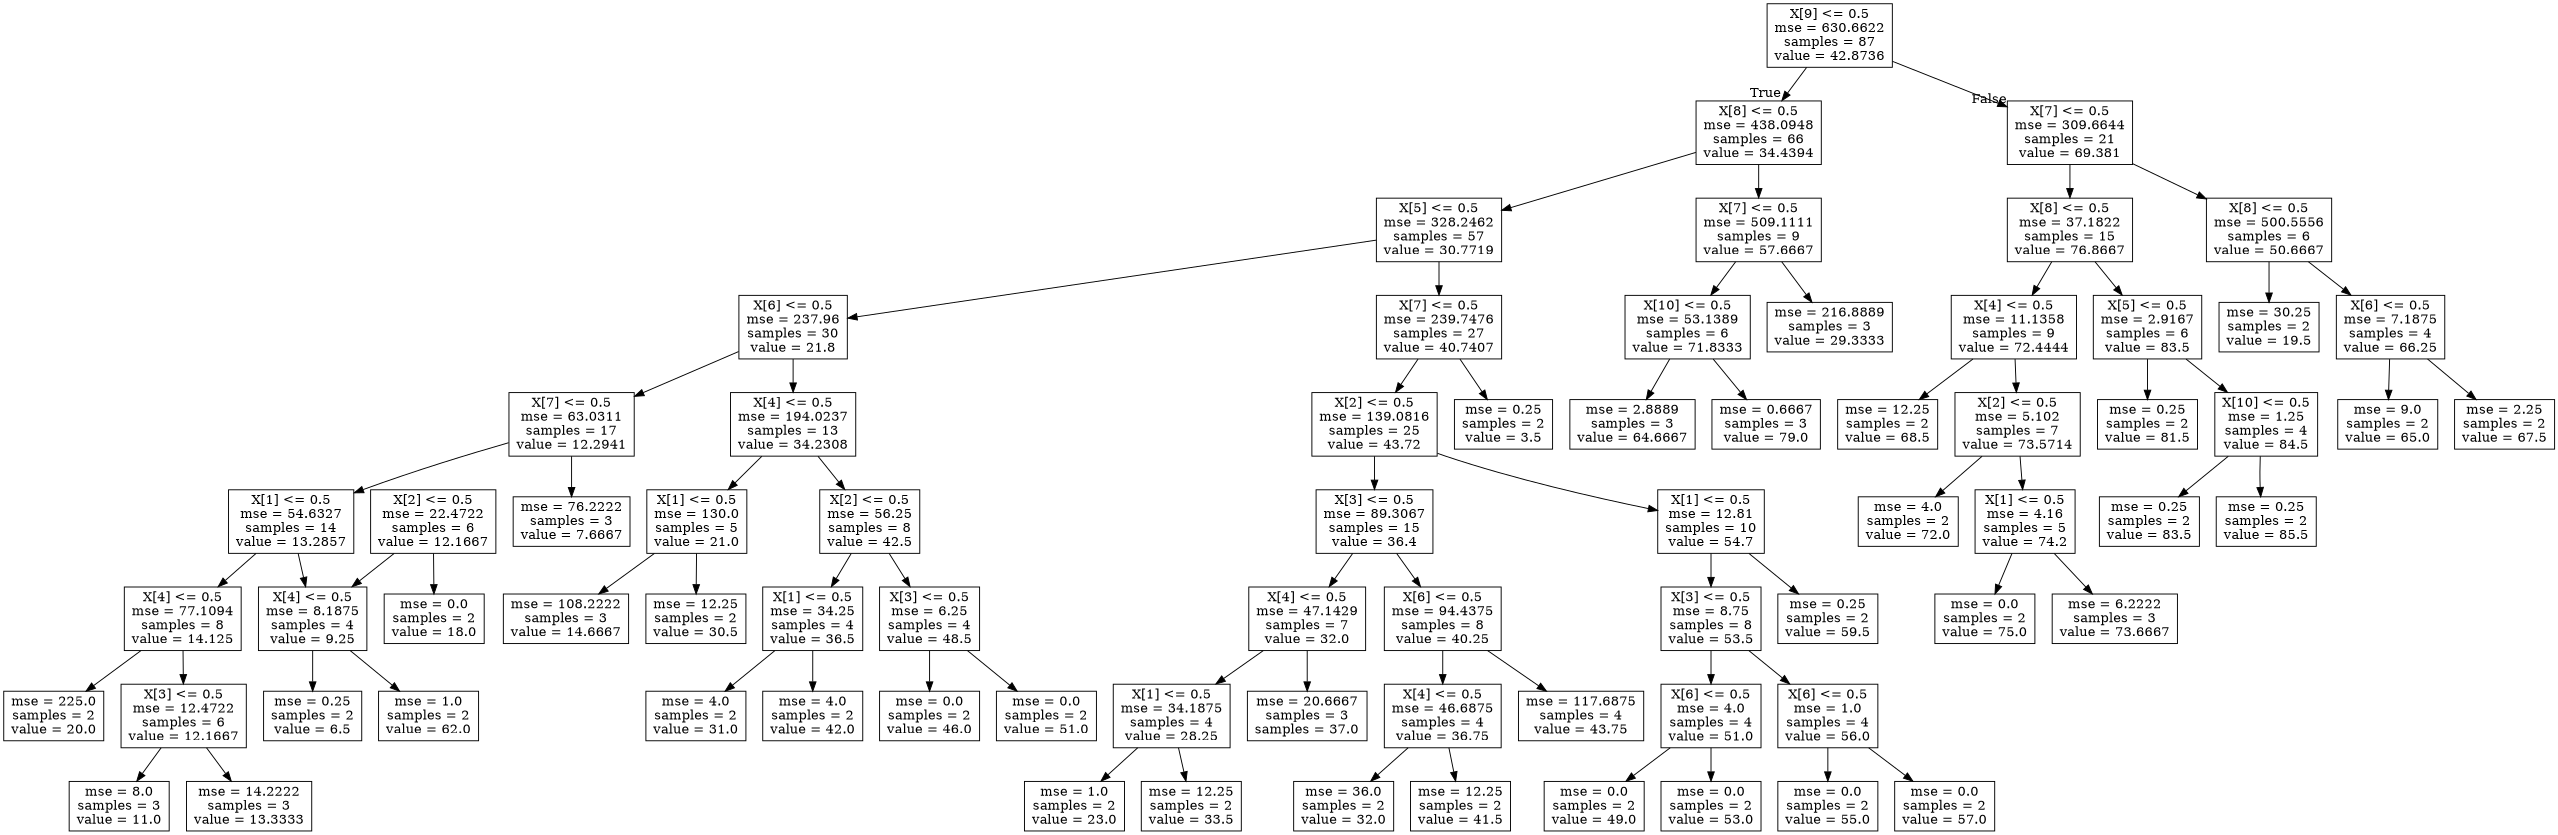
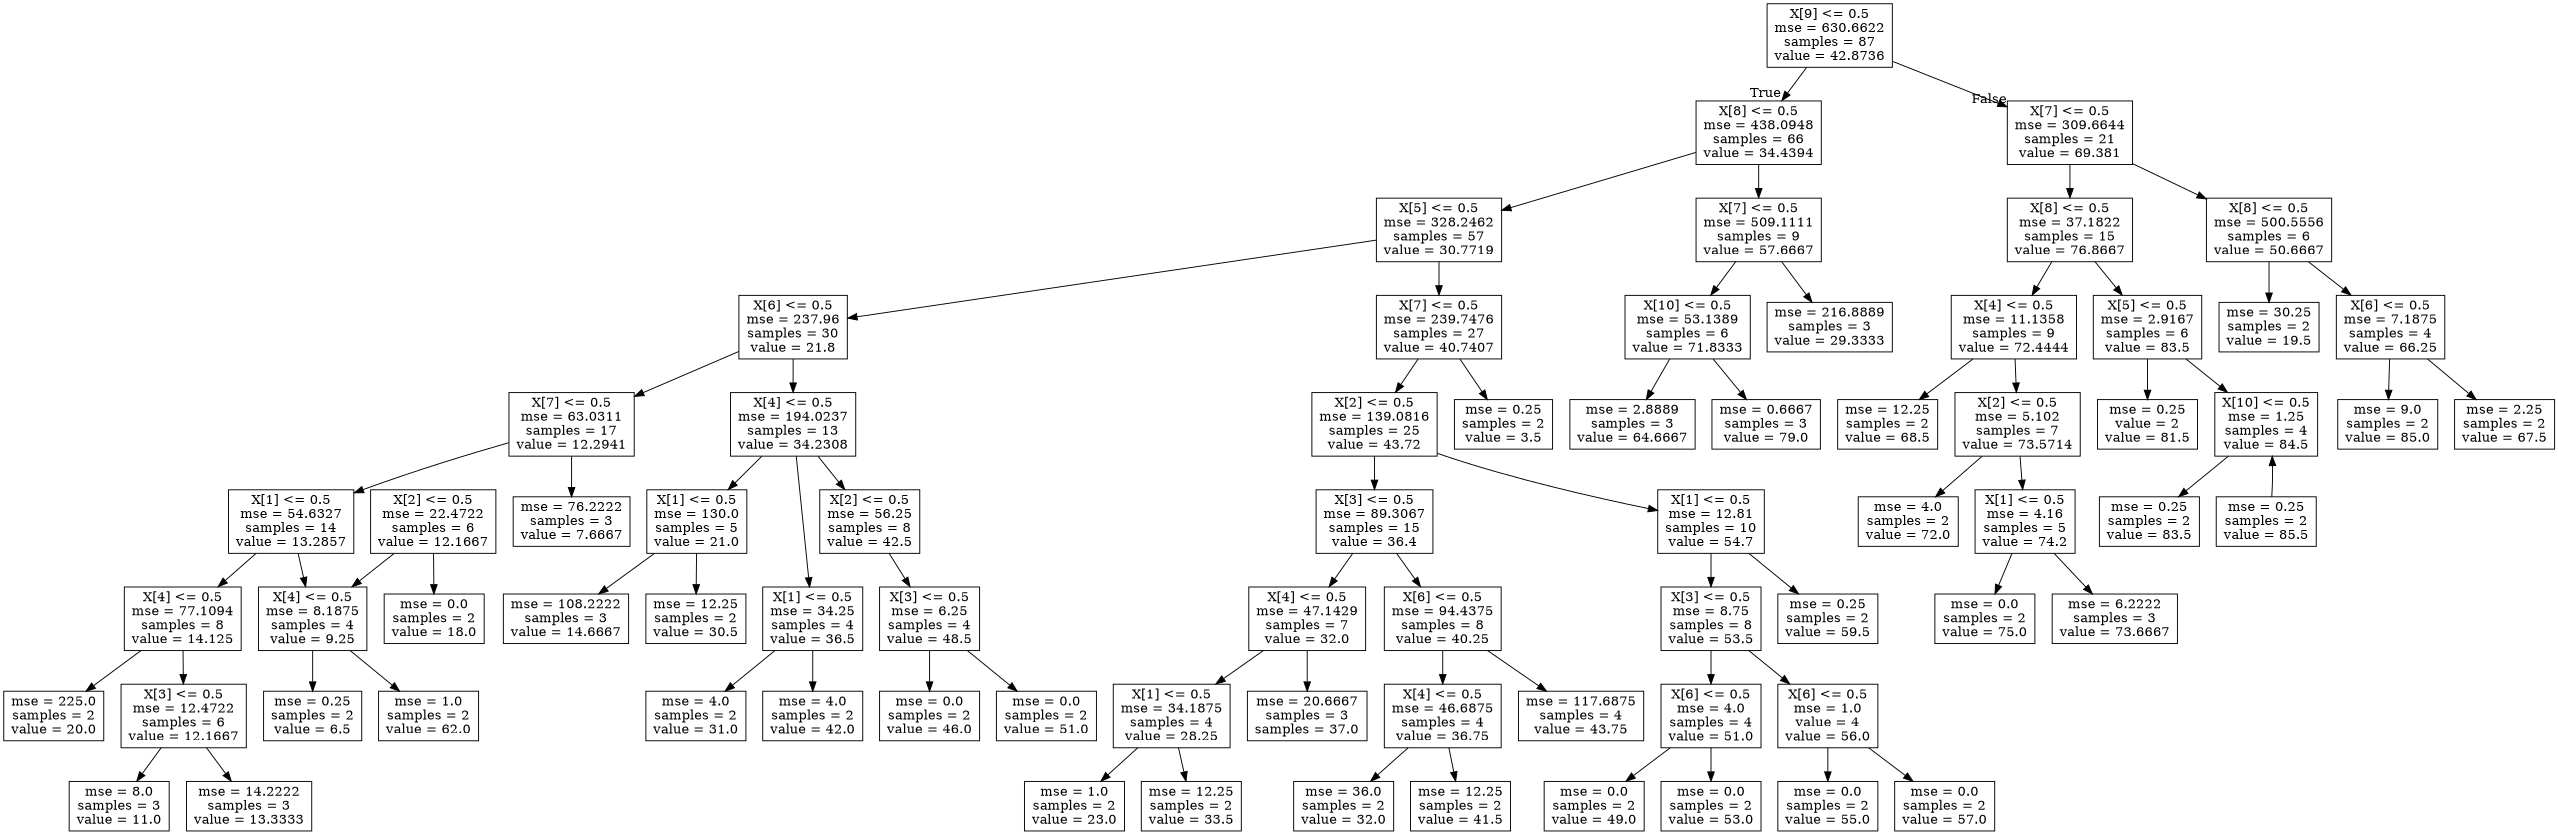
(2148, 424) -> (2148, 424)
(2388, 424) -> (2388, 424)
(2260, 472) -> (2272, 481)
(844, 566) -> (802, 517)
(1828, 716) -> (1828, 716)
